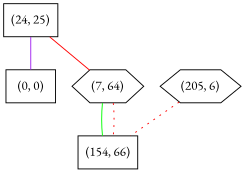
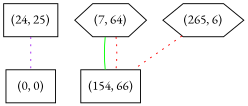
(31, 53) -> (31, 53)
(70, 54) -> none
(201, 86) -> (203, 20)
